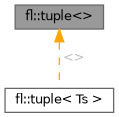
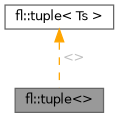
(59, 65) -> (59, 65)
